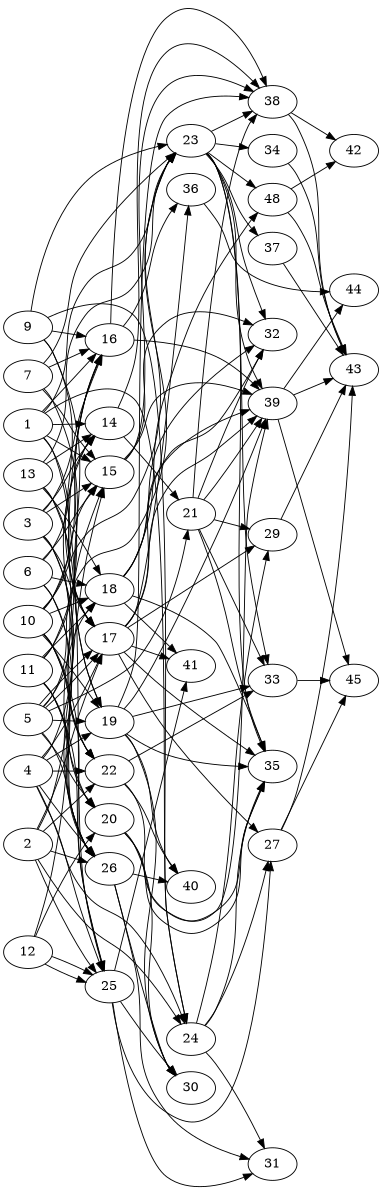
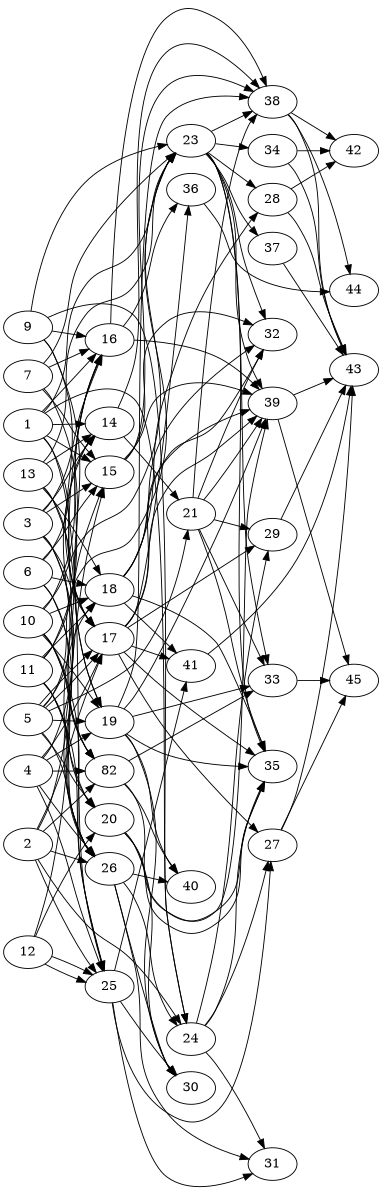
none -> (309, 151)
(273, 200) -> (273, 200)
(311, 351) -> (325, 187)
none -> (307, 540)
(69, 552) -> none
(110, 771) -> (110, 771)
(101, 907) -> (142, 917)
